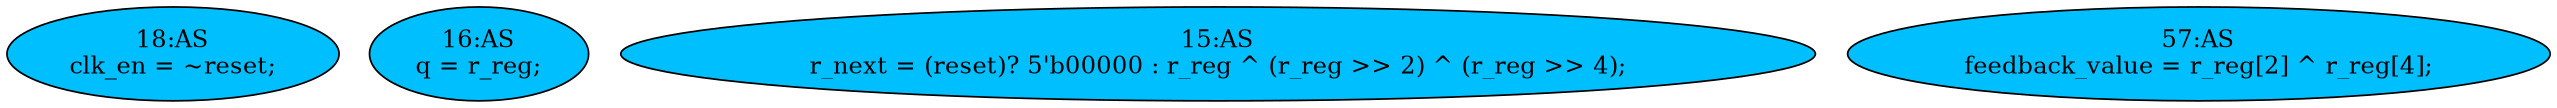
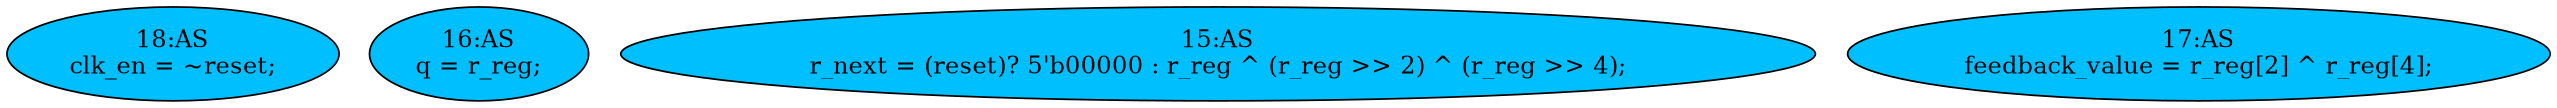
(2199, 54) -> (2199, 54)
